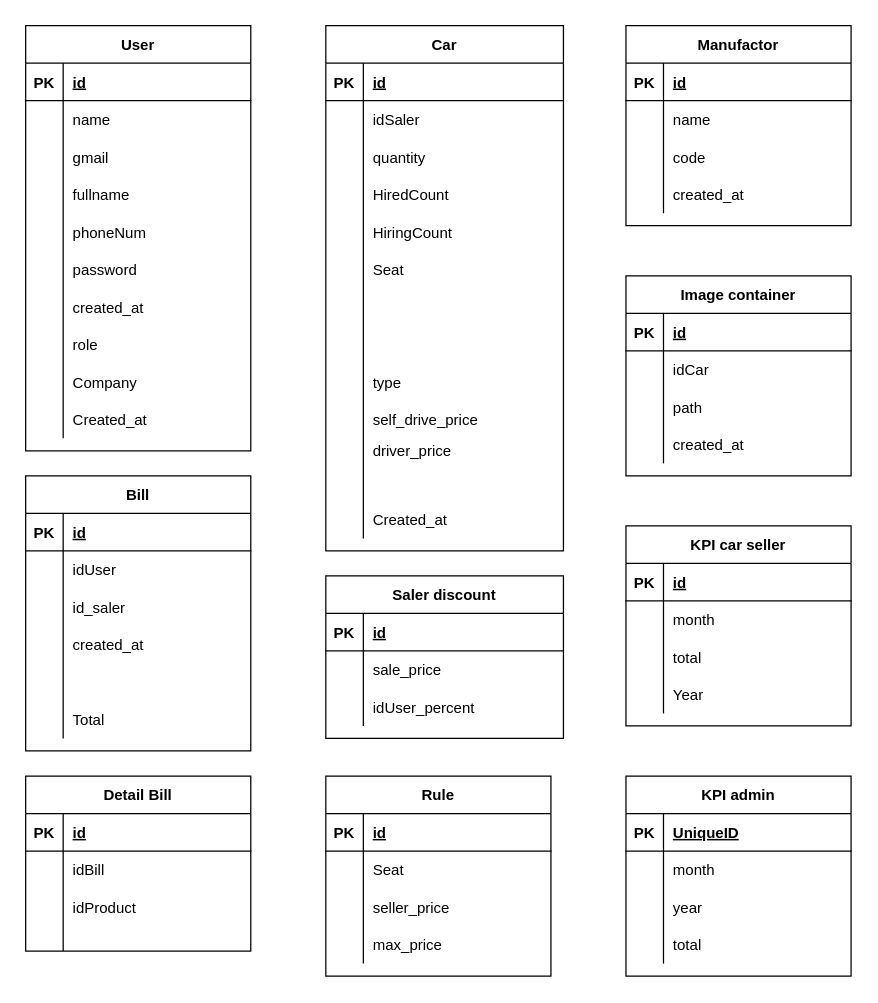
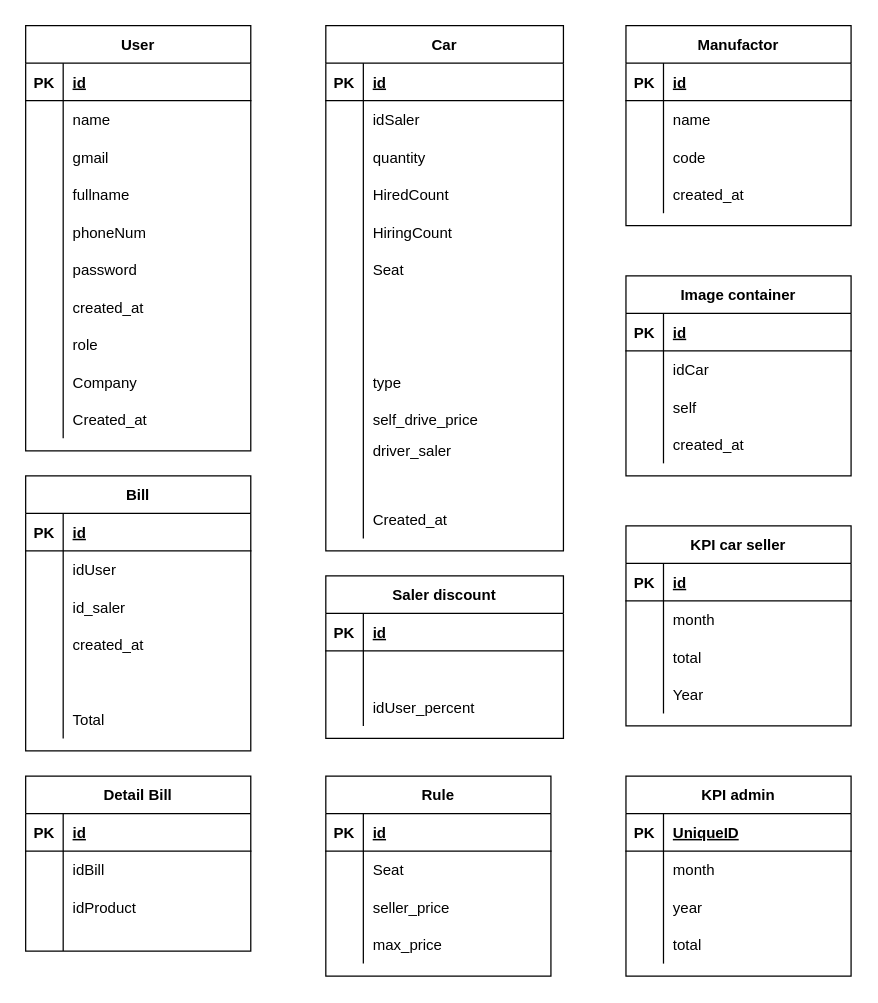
(689, 408) -> (687, 408)
(419, 451) -> (419, 451)
(463, 669) -> none
